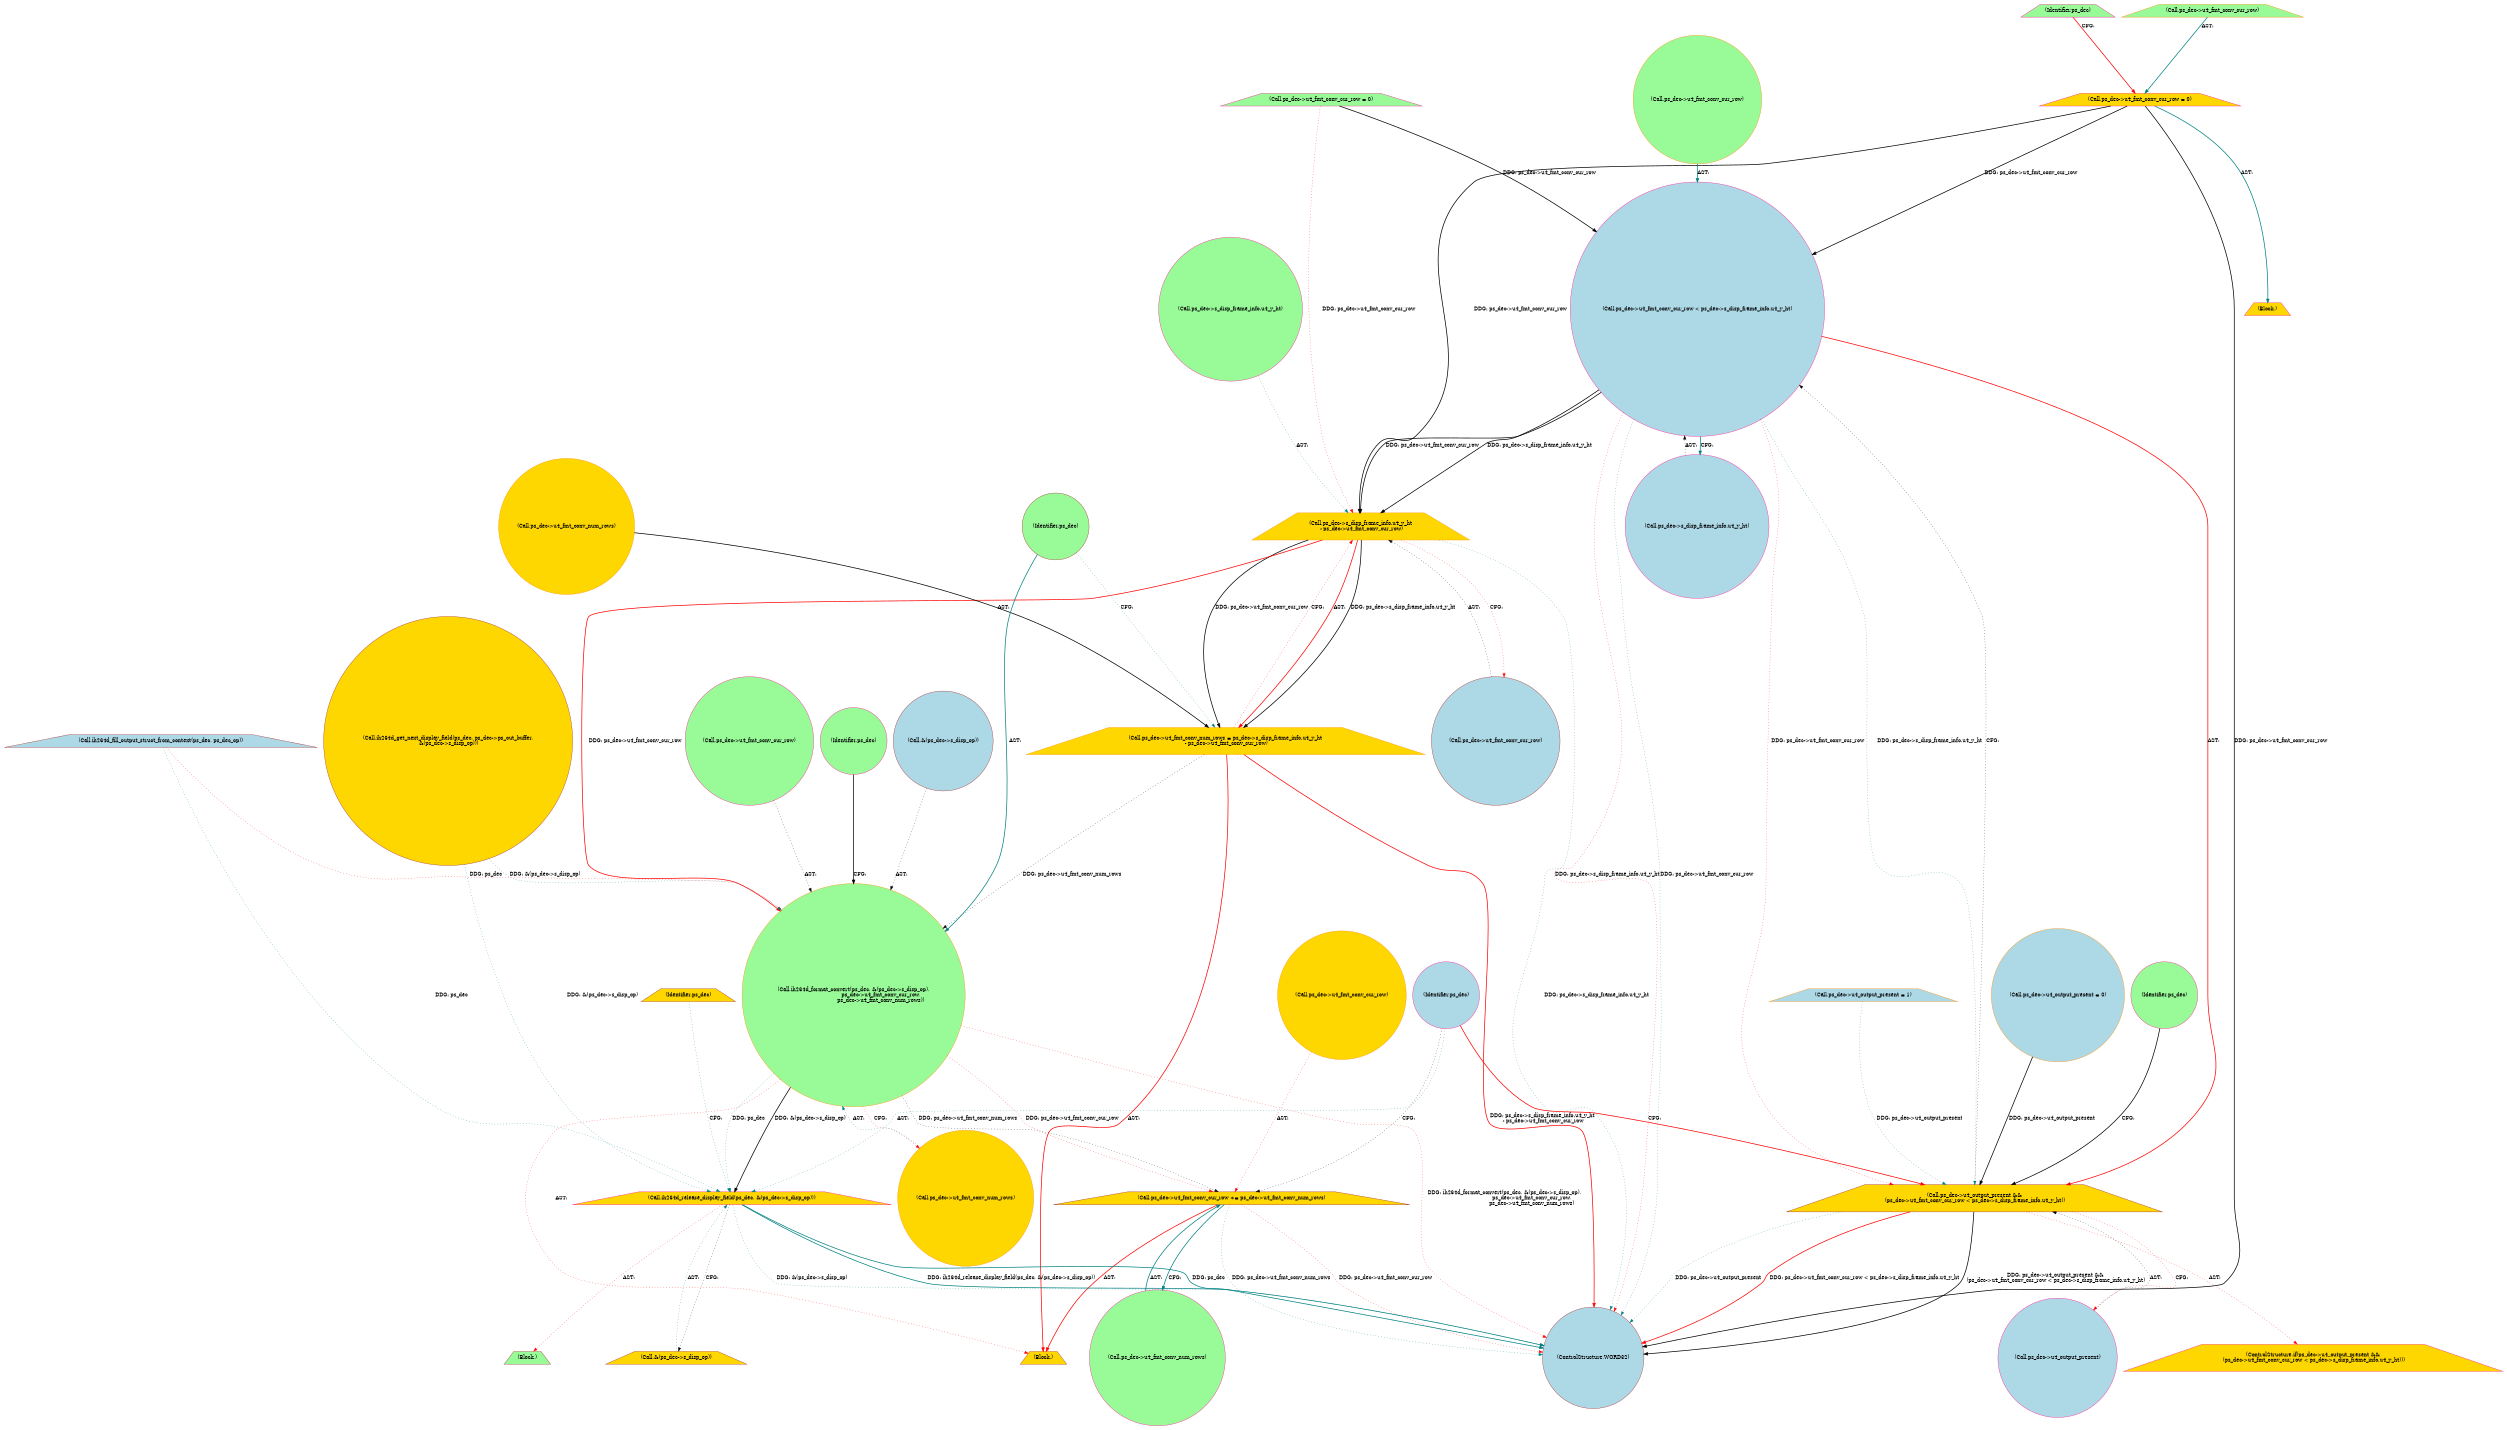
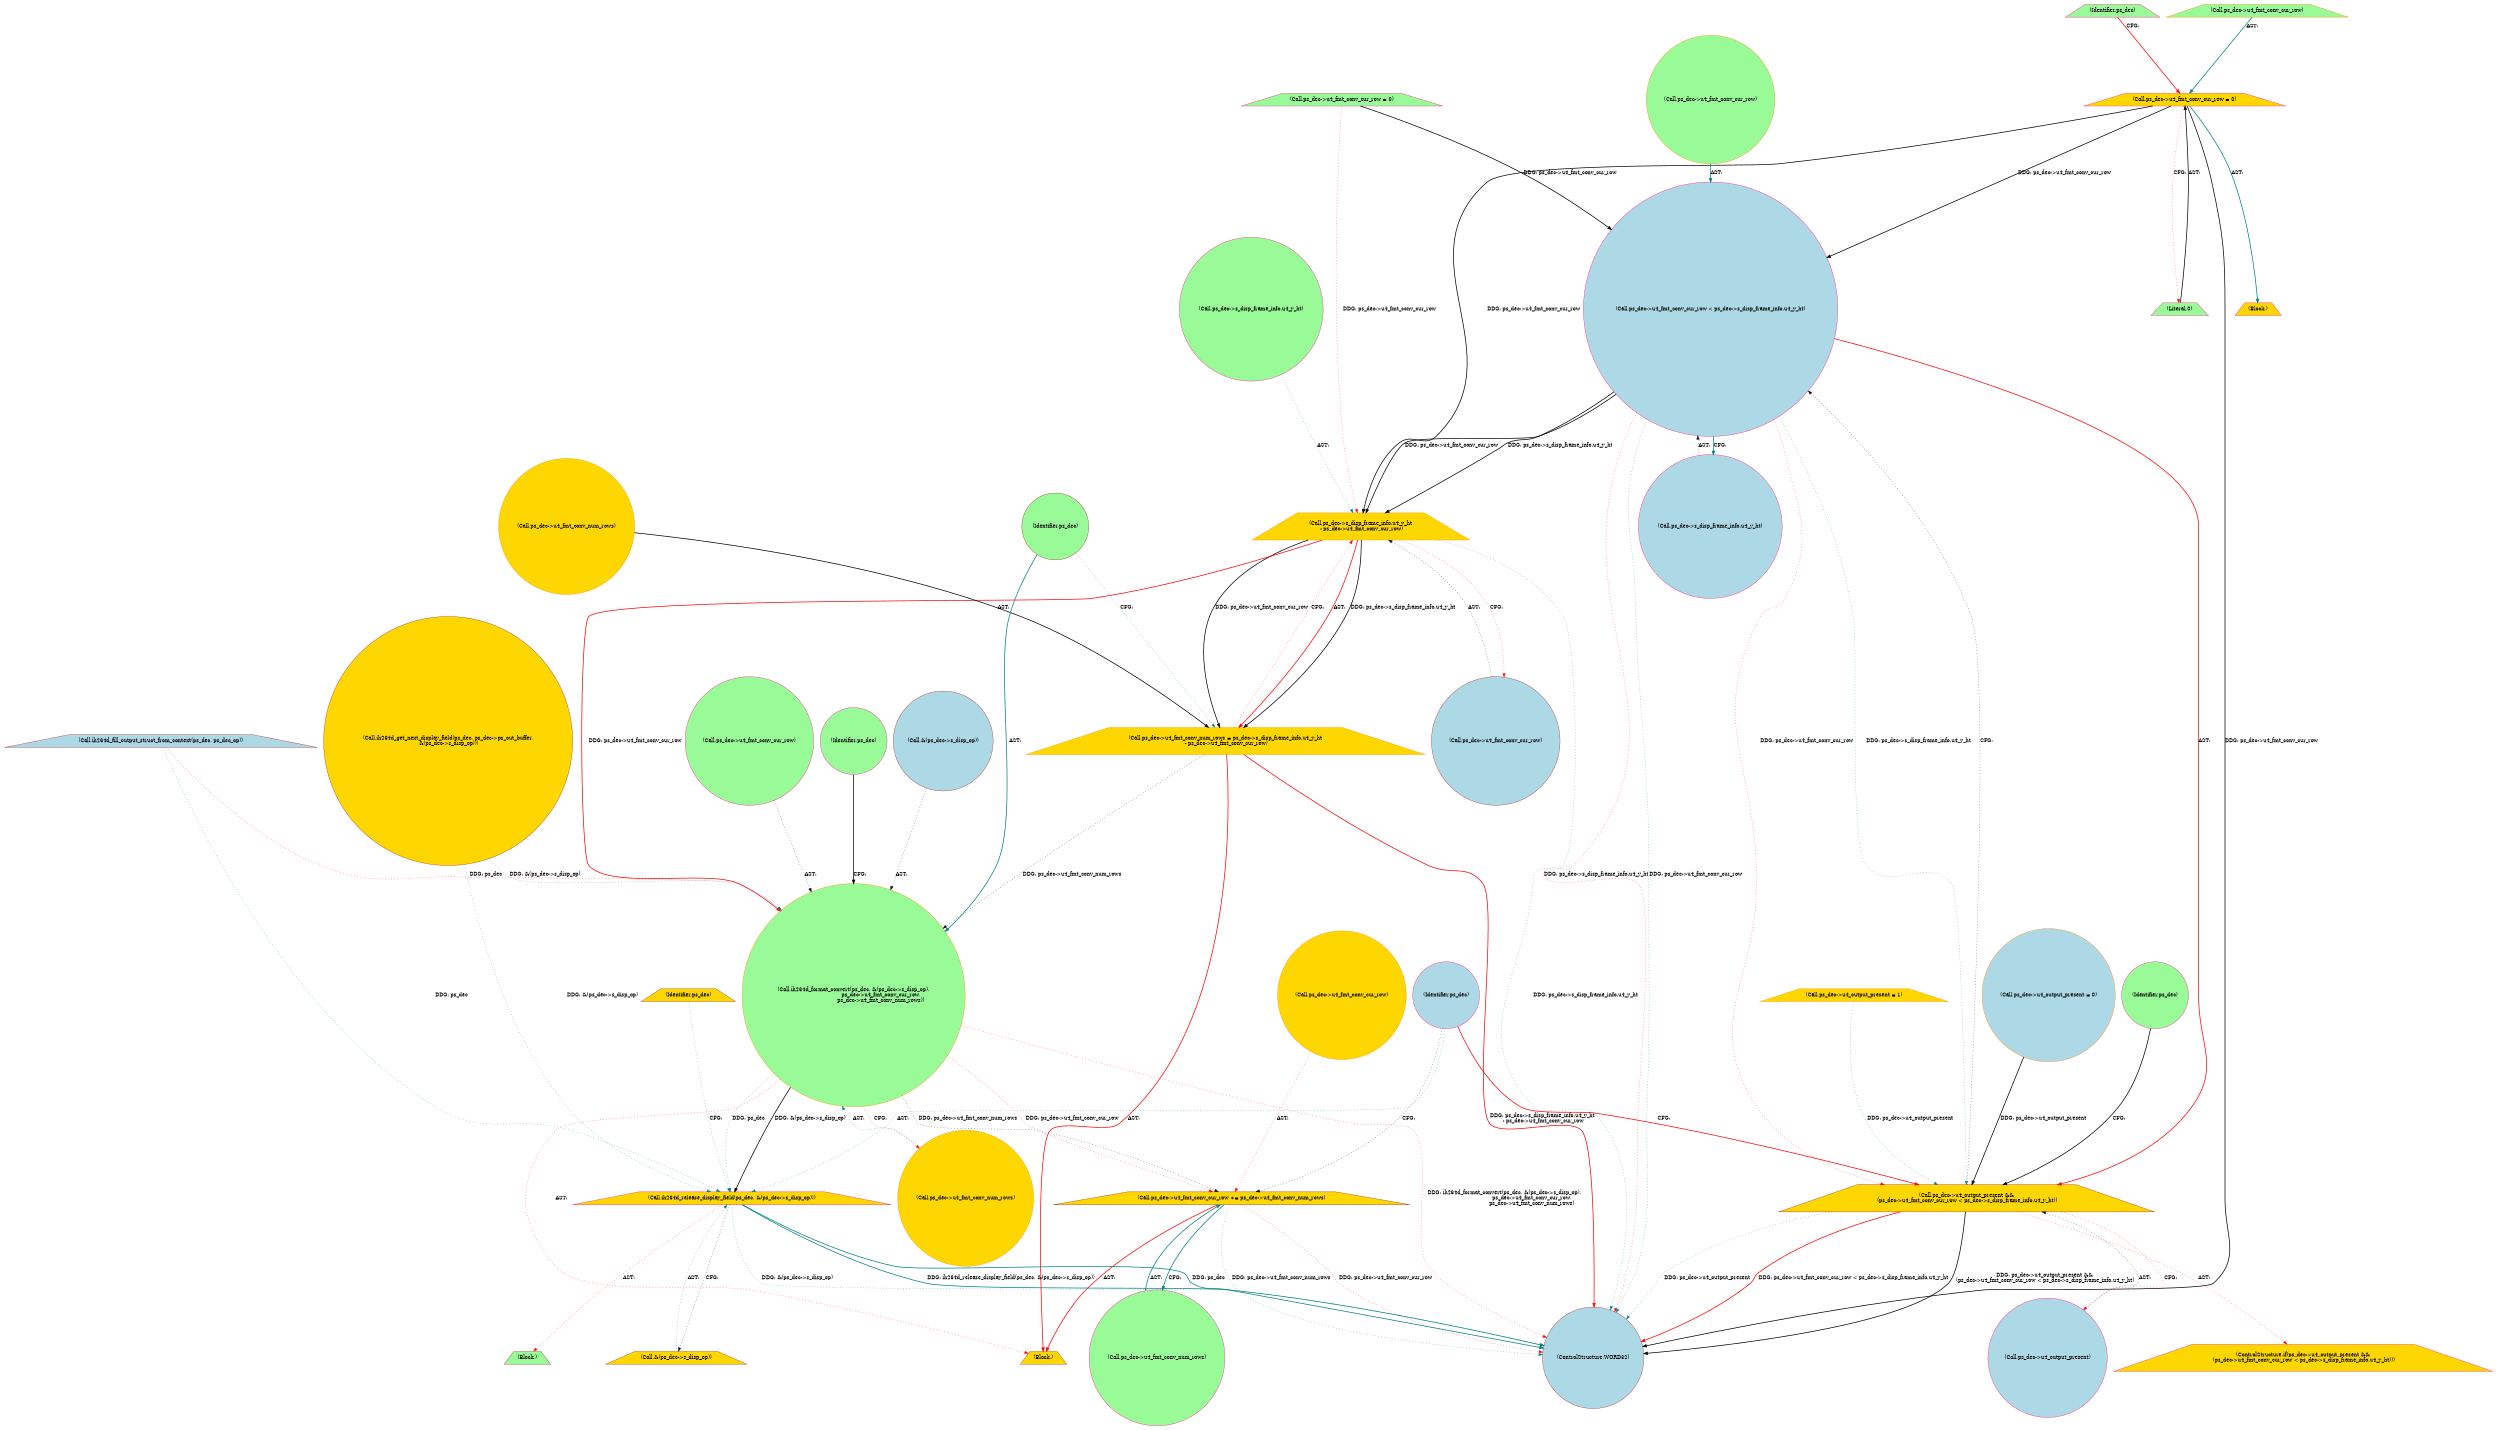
none -> (2180, 309)
(1863, 995) -> (1854, 995)
